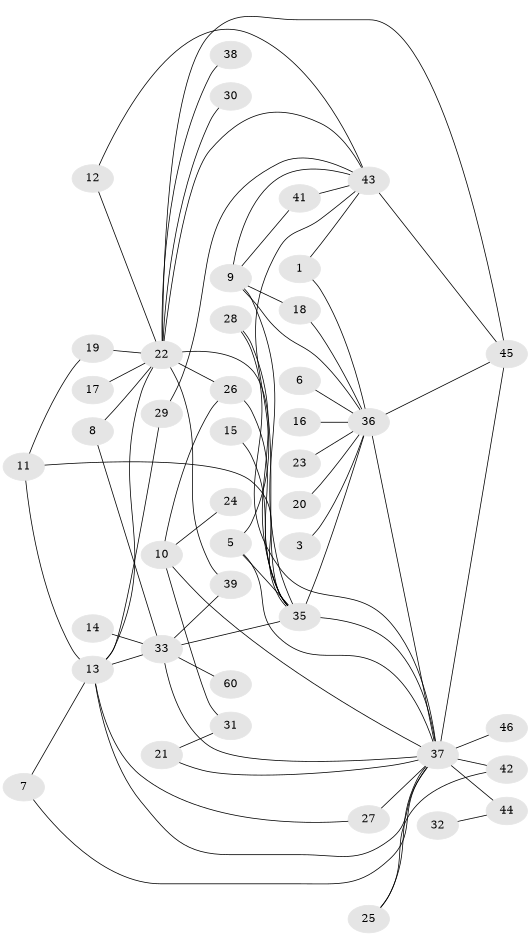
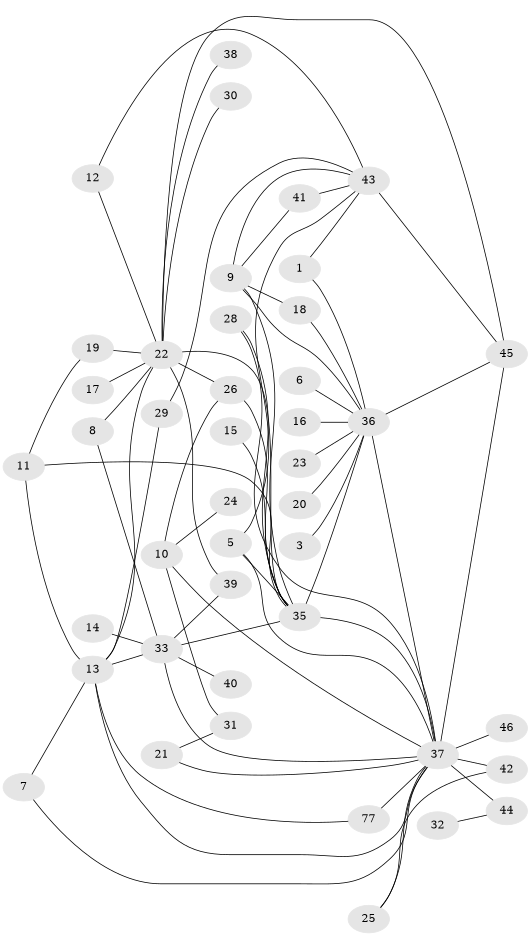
(207, 155) -> none
(231, 684) -> (231, 684)
(369, 819) -> (369, 819)
